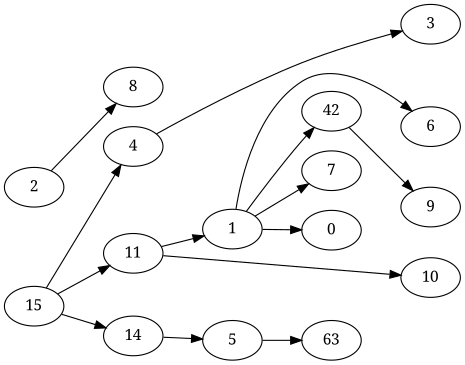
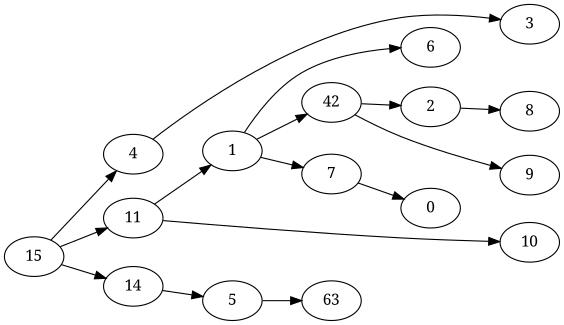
none -> (376, 104)
(277, 230) -> (376, 189)
